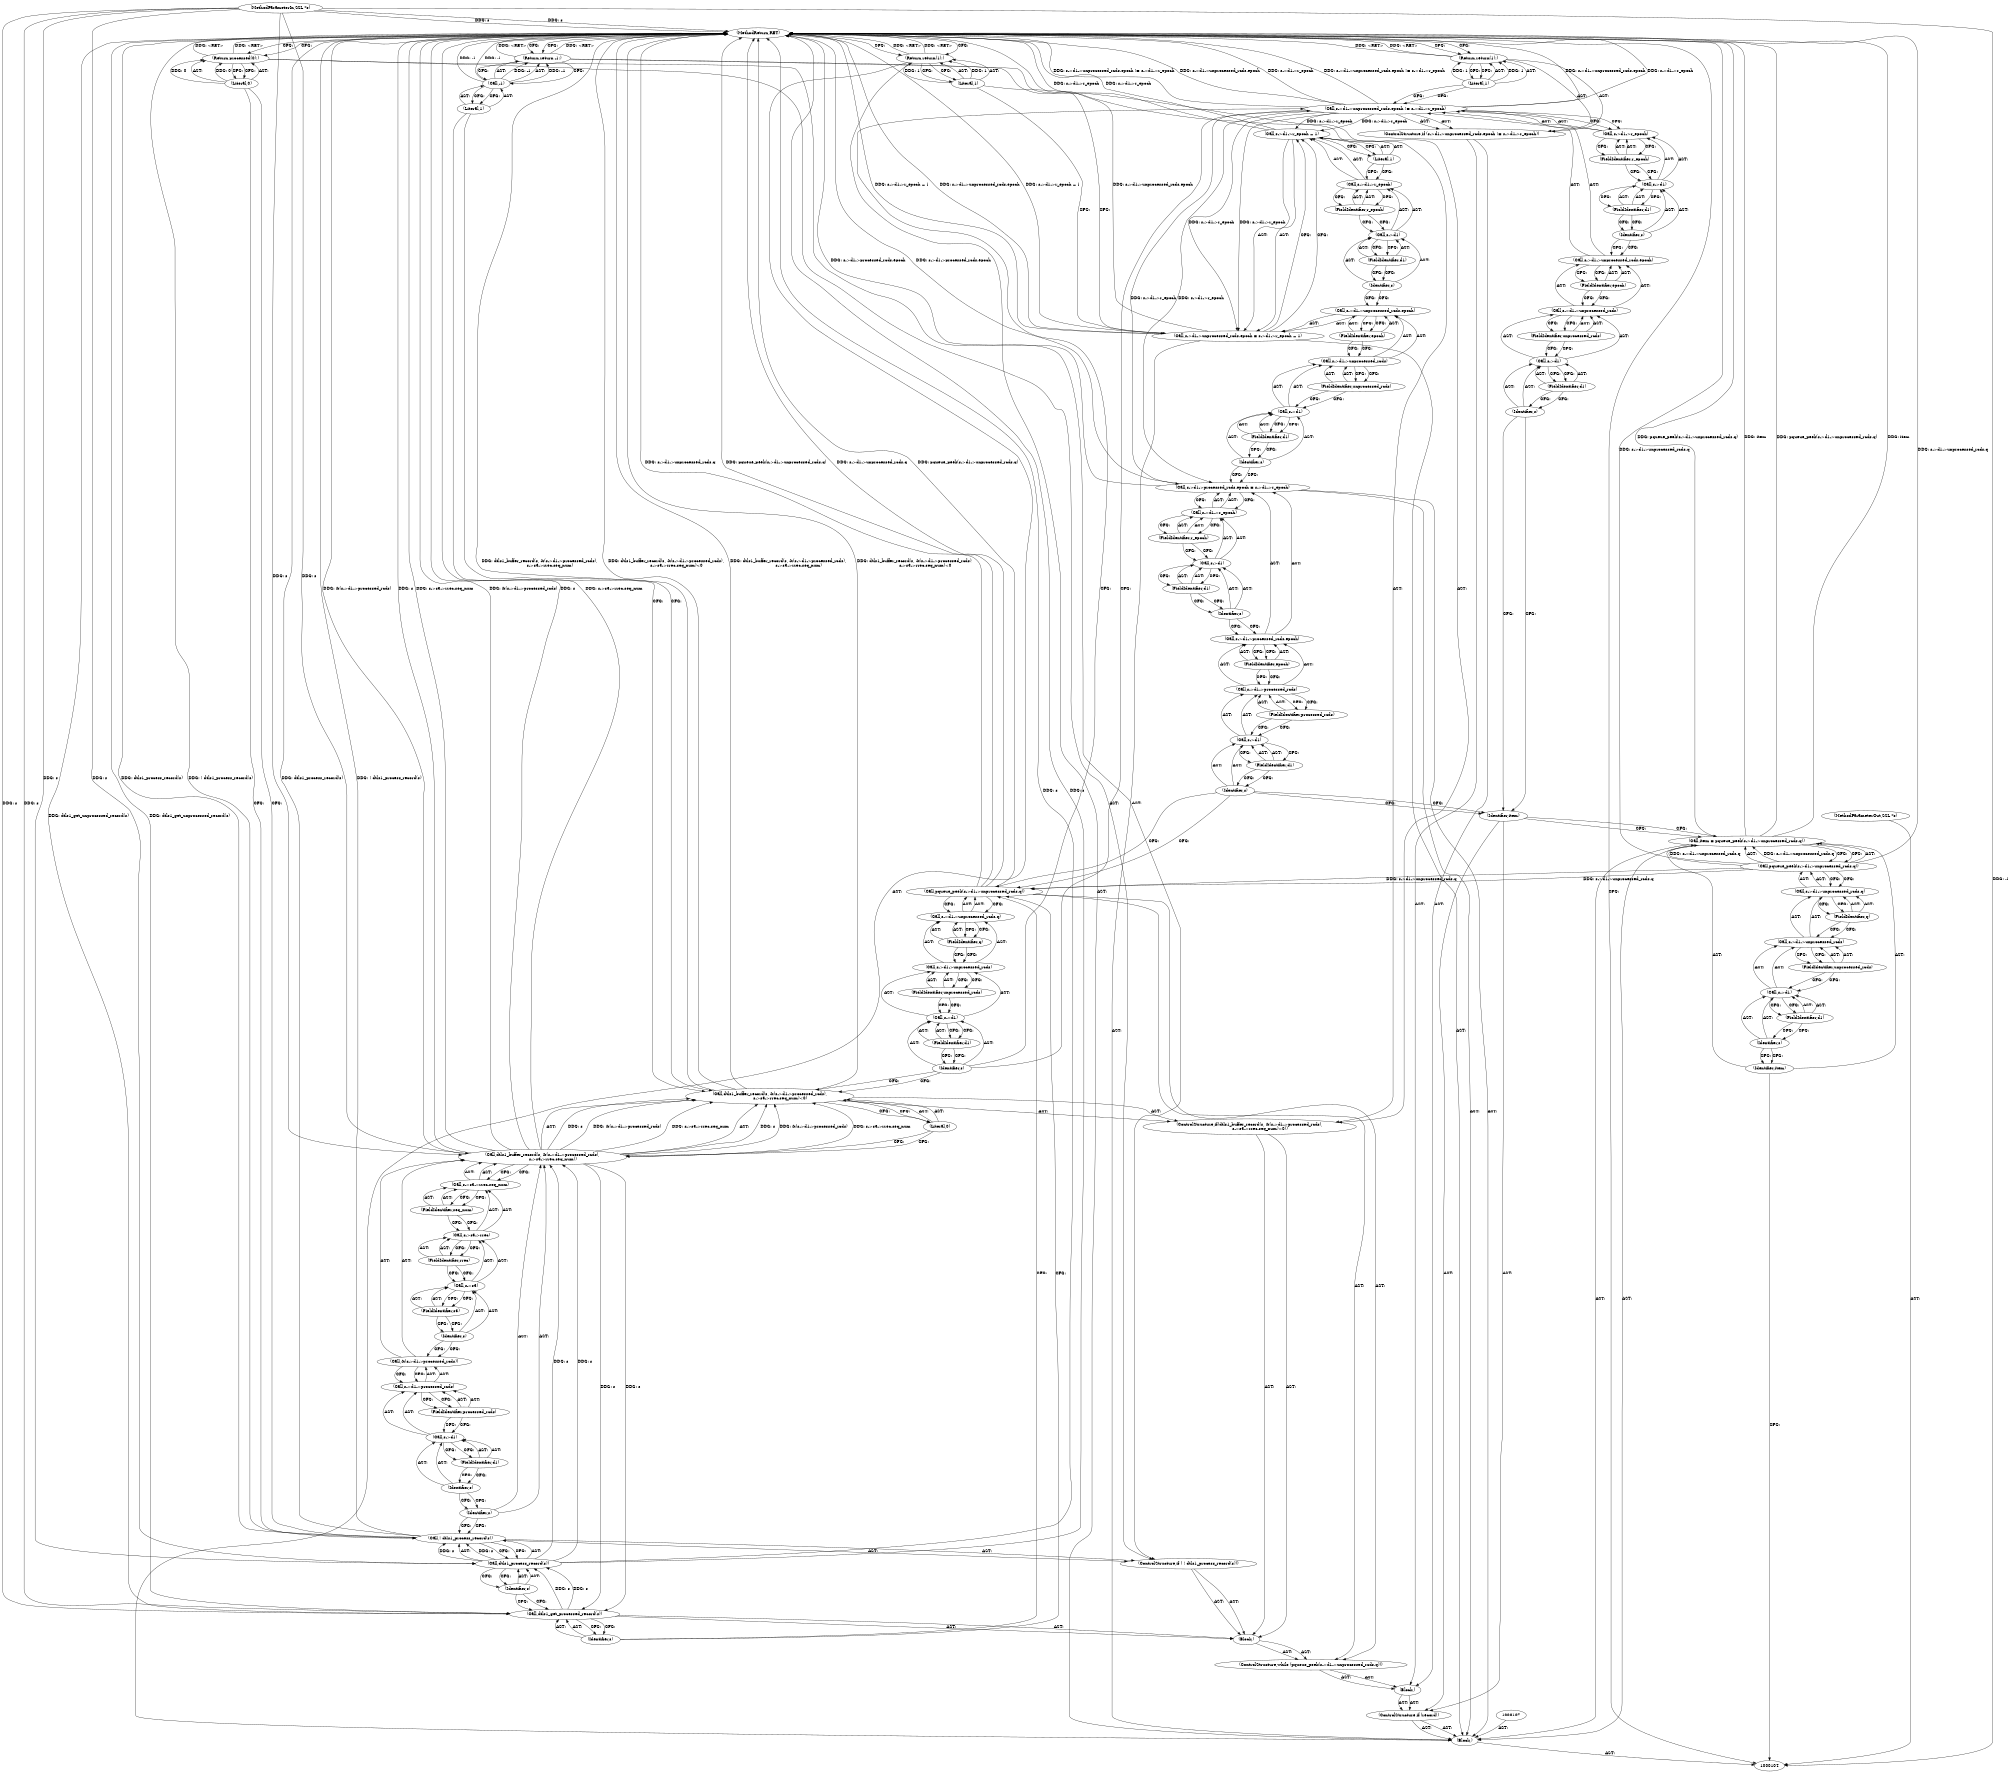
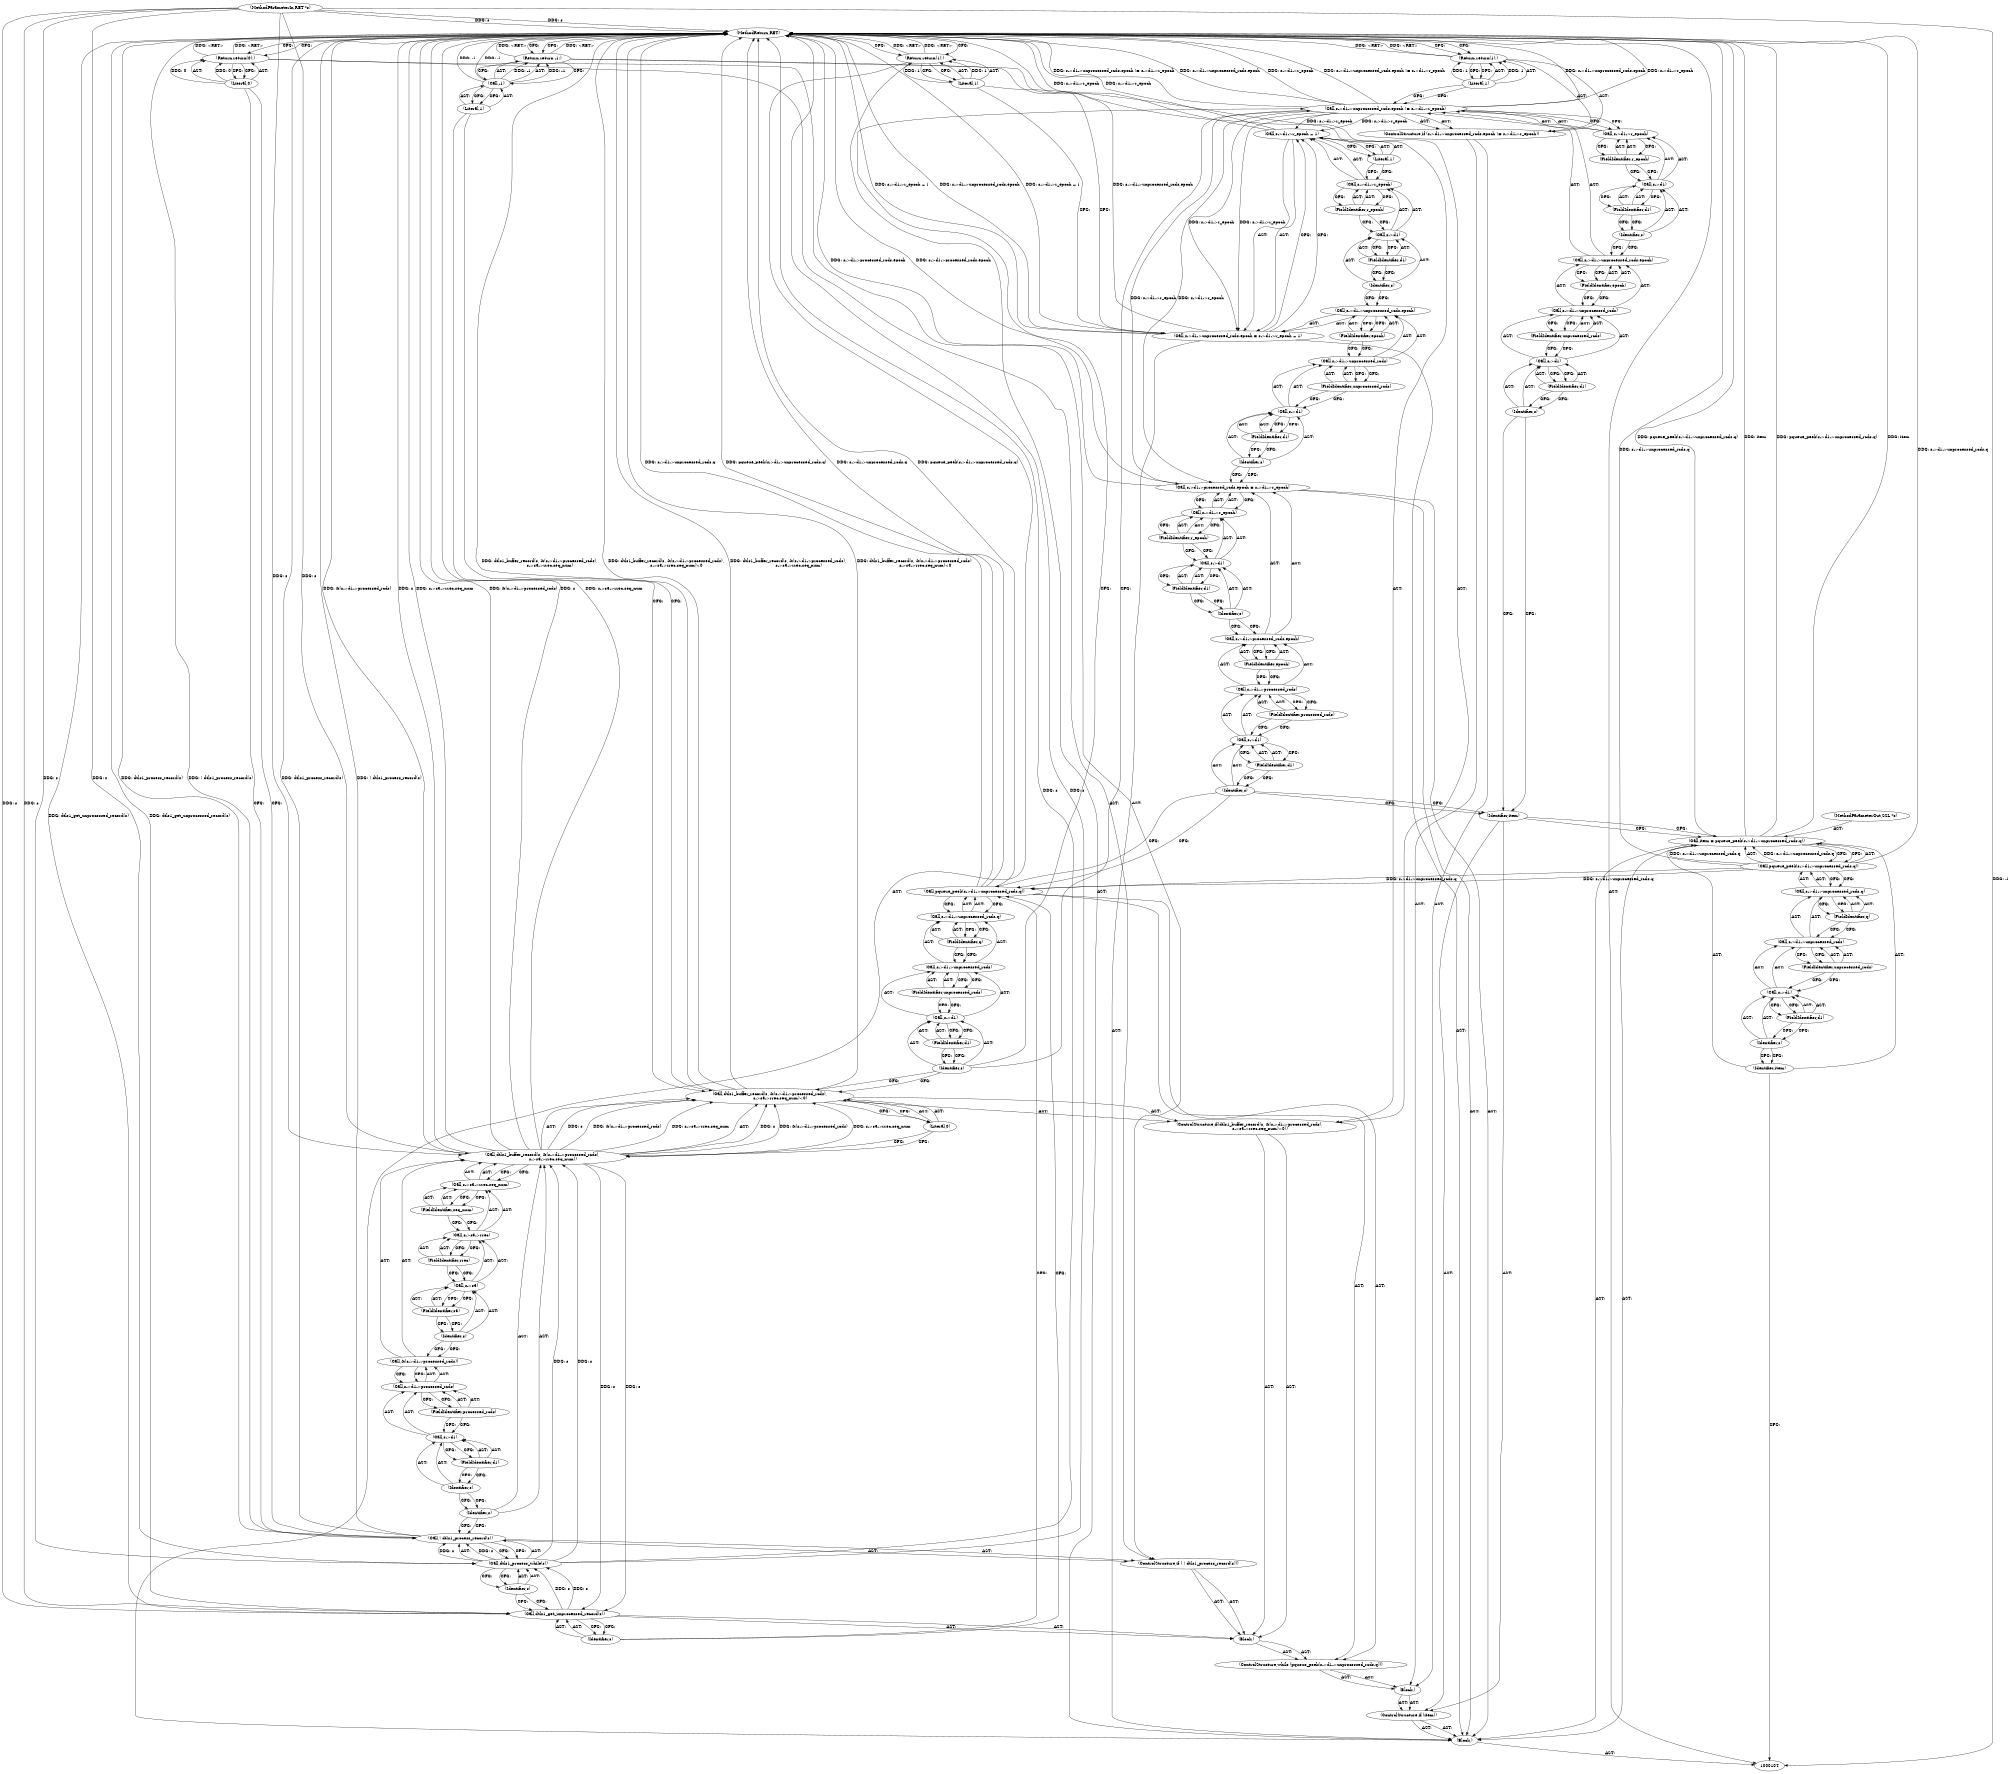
(280, 8) -> (280, 8)
(236, 58) -> (236, 58)
(1615, 892) -> (1615, 892)
(1911, 1339) -> (1820, 830)
(518, 1564) -> (518, 1564)
(565, 1614) -> (565, 1614)
(1409, 1715) -> (1409, 1715)
(1511, 1715) -> none
